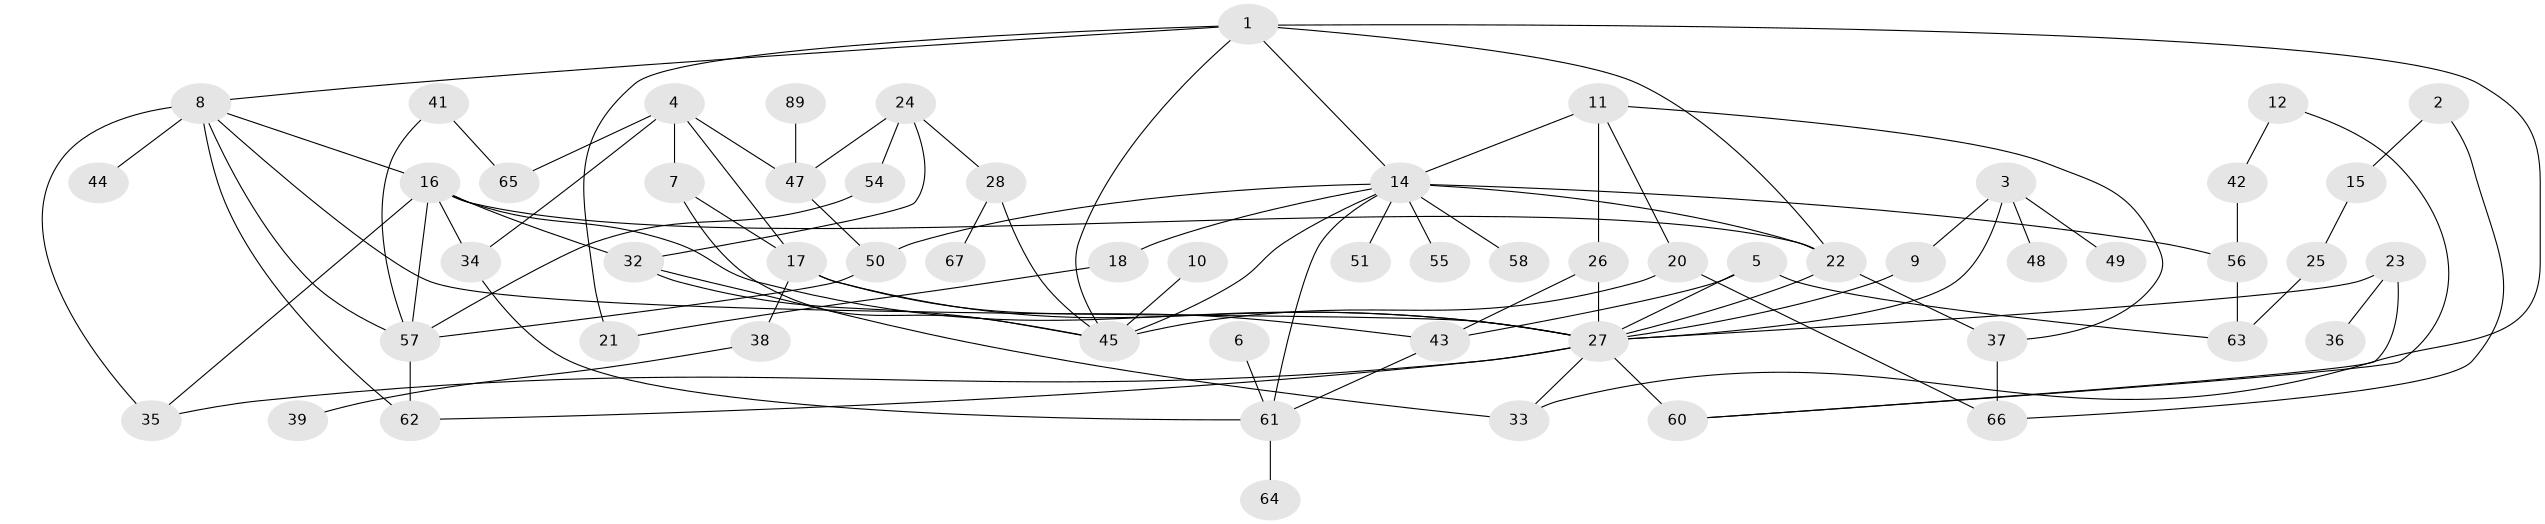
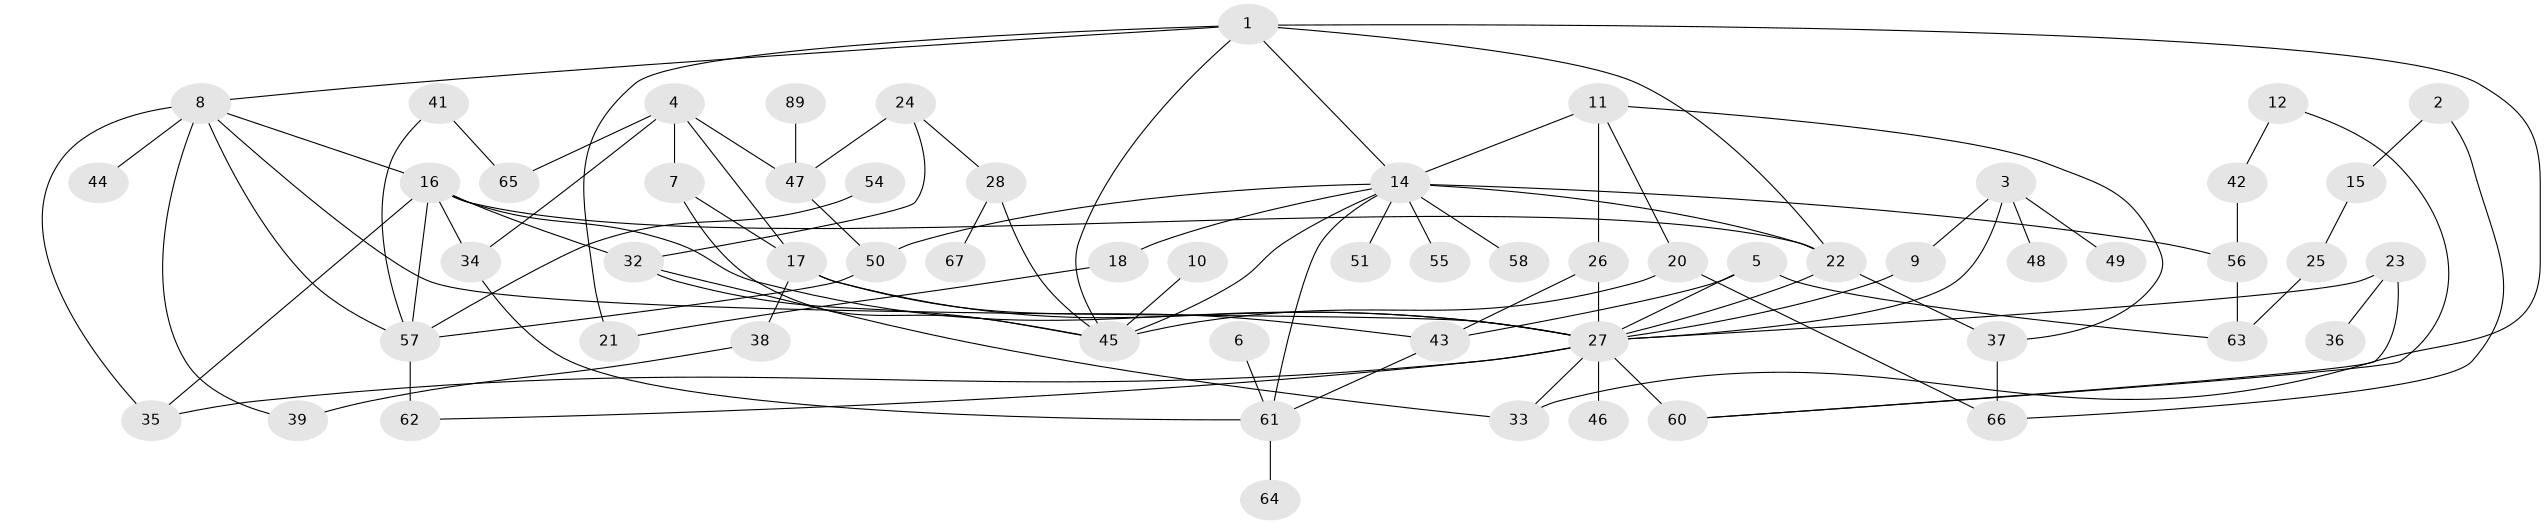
(890, 143) -> none
(272, 281) -> (164, 293)
none -> (1599, 421)
